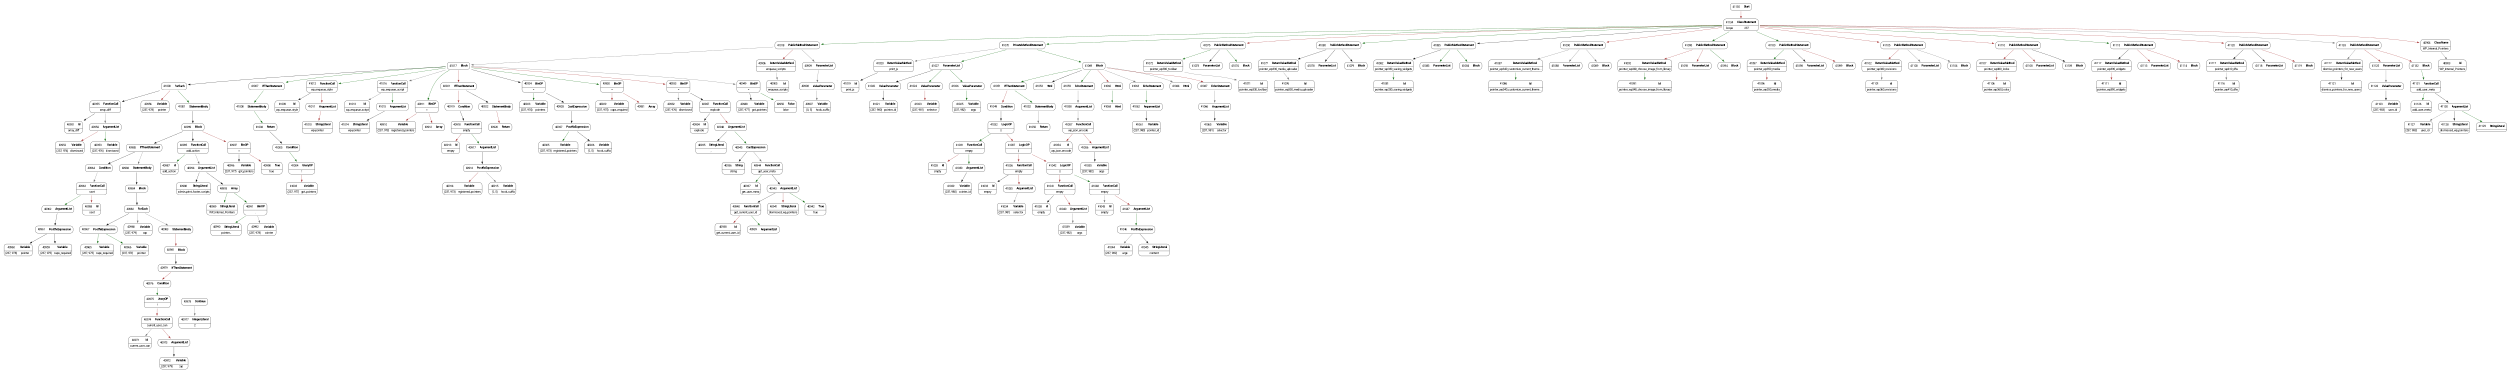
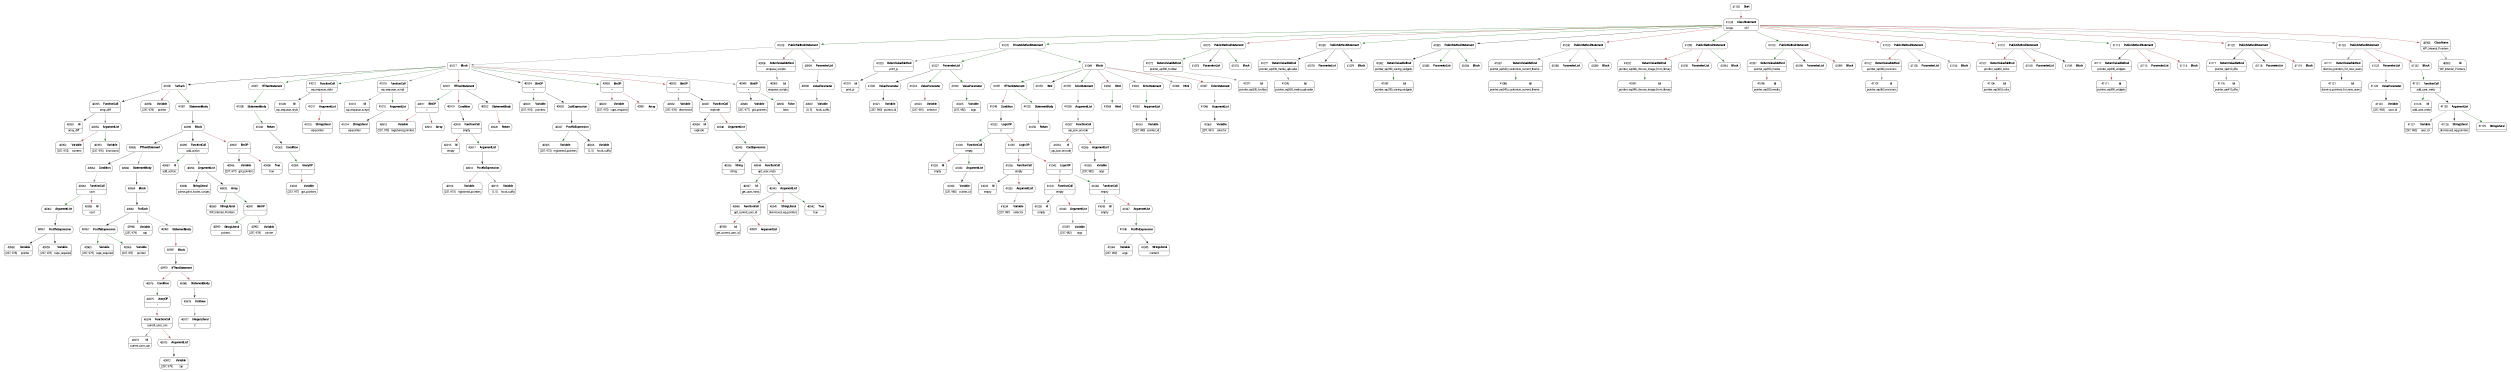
(436, 82) -> (445, 95)
(711, 148) -> none
(77, 151) -> (77, 151)
(755, 220) -> (755, 220)
none -> (195, 284)
